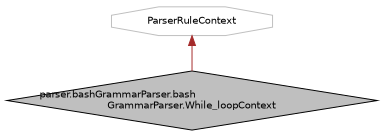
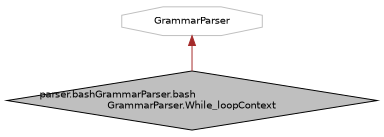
(192, 21) -> (192, 21)
